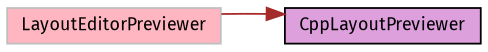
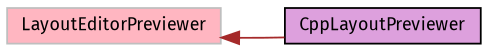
(244, 14) -> (262, 38)
